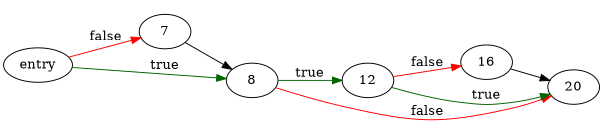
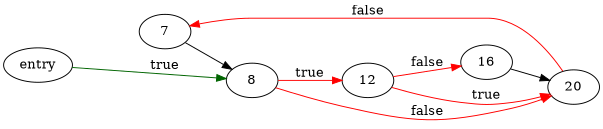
(100, 49) -> (391, 18)
(305, 80) -> (305, 80)
(466, 103) -> (466, 103)
